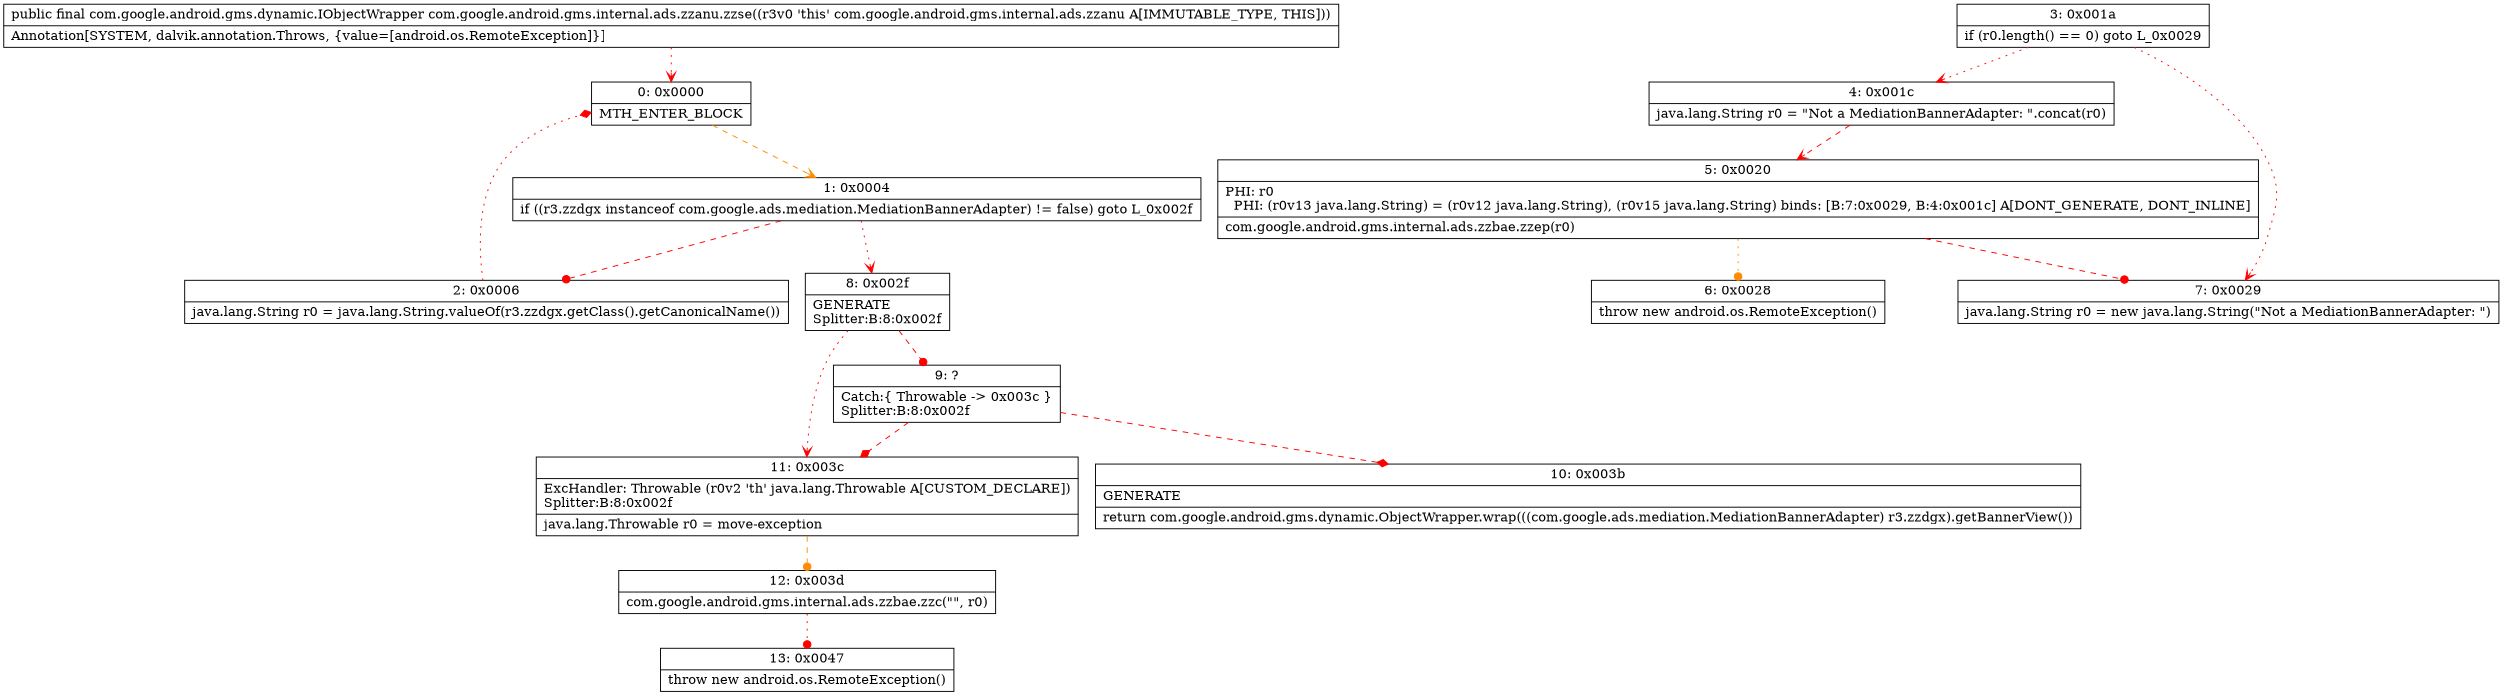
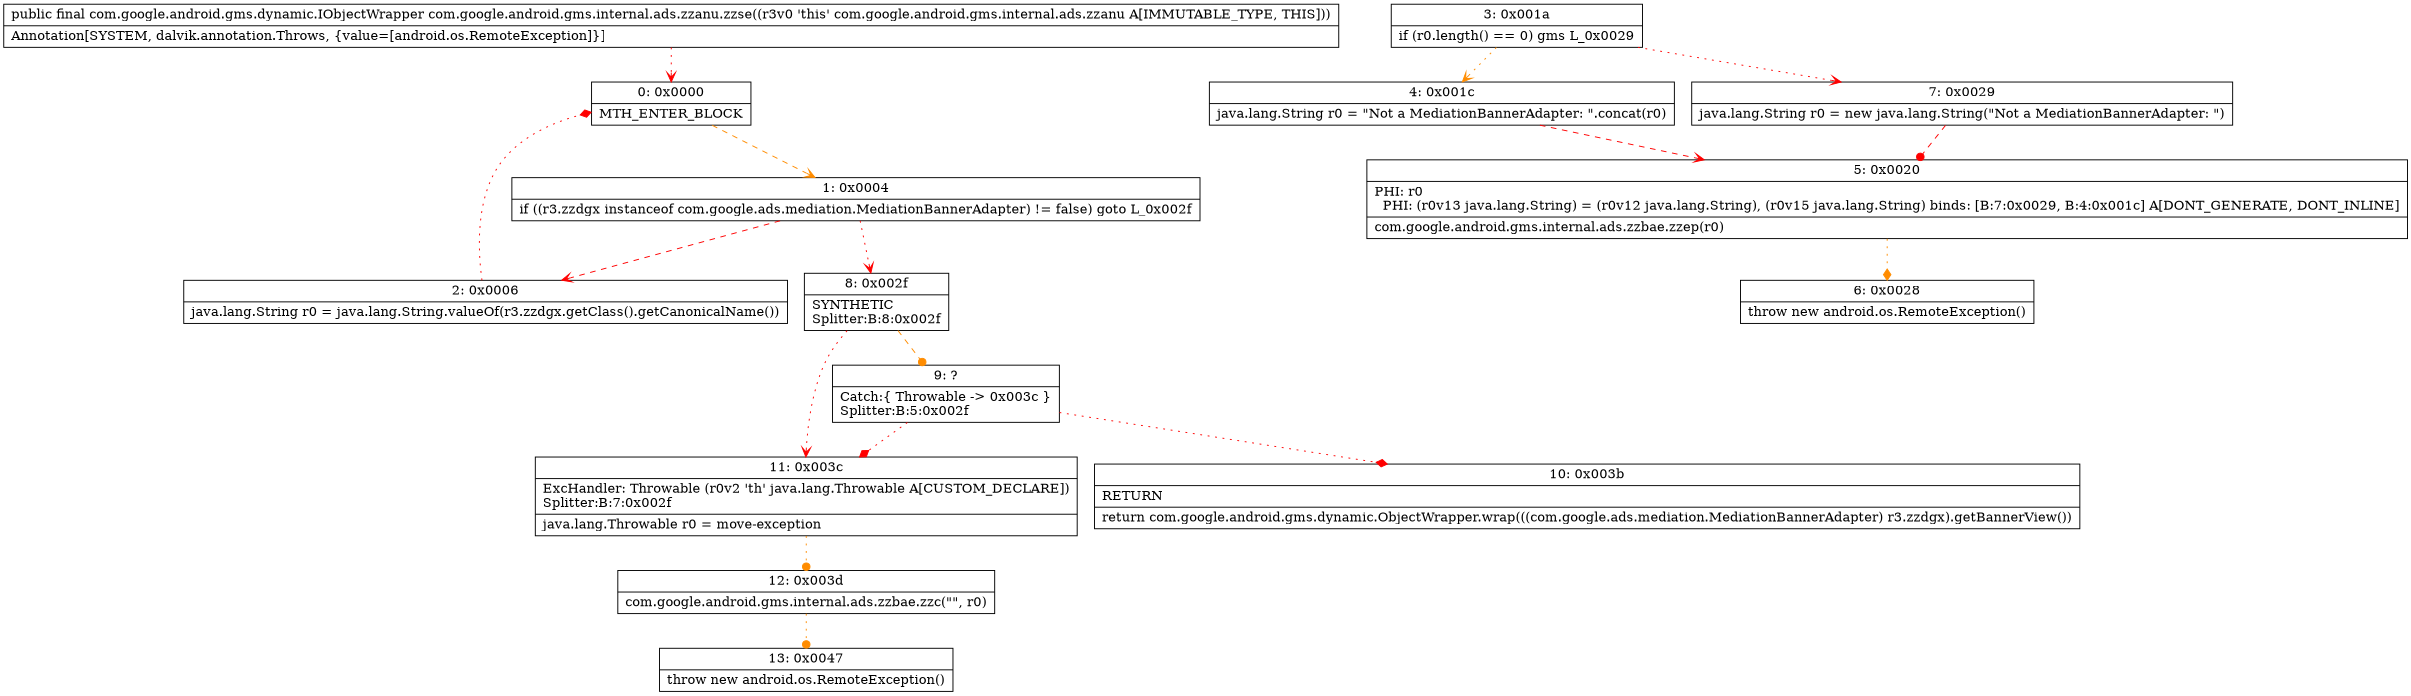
(2083, 36) -> (1517, 36)
(1987, 63) -> (1483, 61)
(676, 249) -> (675, 249)
(1738, 256) -> (1887, 254)
(2023, 259) -> (1934, 140)
(852, 305) -> (853, 305)
(910, 345) -> (909, 345)
(906, 411) -> (905, 411)
(889, 436) -> (888, 436)
(1219, 437) -> (1218, 437)
(1142, 496) -> (1132, 496)
(608, 503) -> (608, 503)
(807, 549) -> (806, 549)
(807, 627) -> (806, 627)
